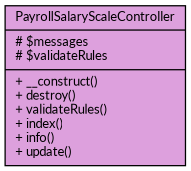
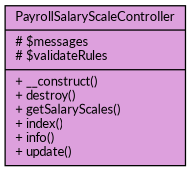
(62, 110) -> (68, 110)
